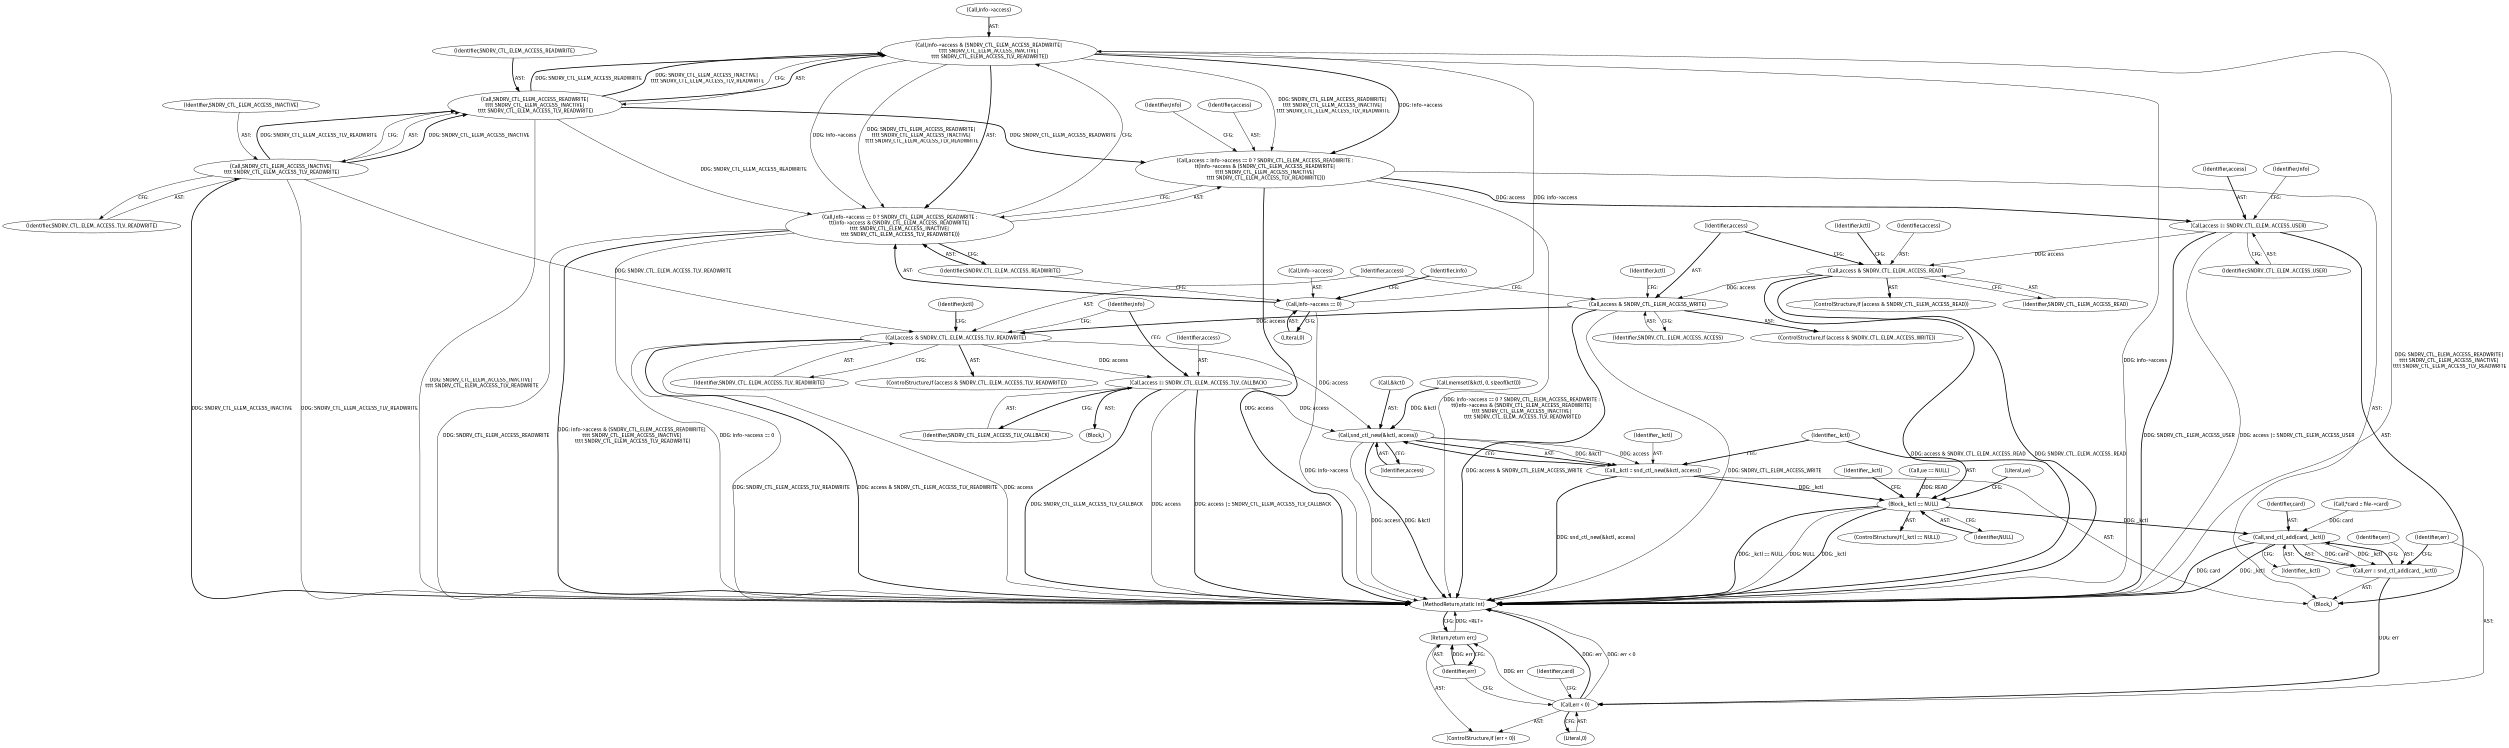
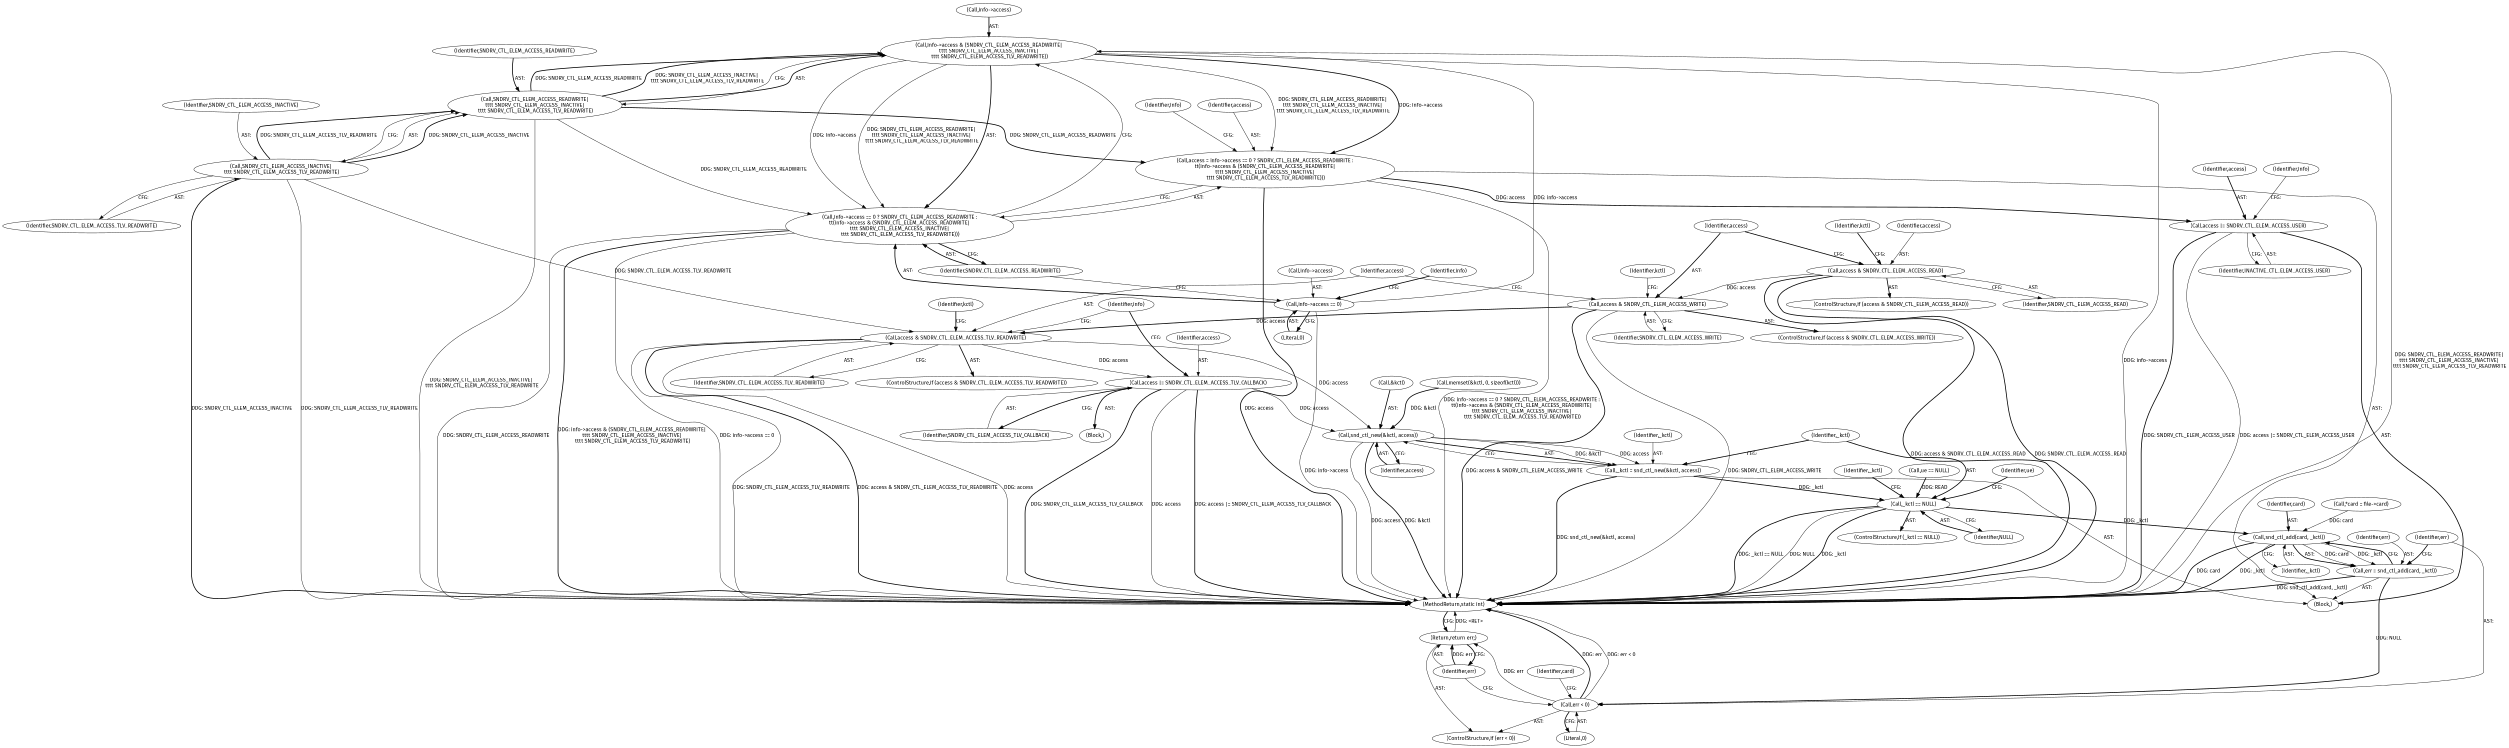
(2069, 248) -> none
(2275, 271) -> (2275, 271)
(1668, 338) -> (1668, 338)
(1506, 459) -> (1506, 459)
(2018, 471) -> (2018, 471)
(1913, 504) -> (1913, 504)
none -> (1929, 599)
(2389, 638) -> (2389, 638)
